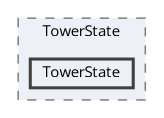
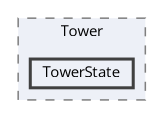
(82, 33) -> (82, 33)
